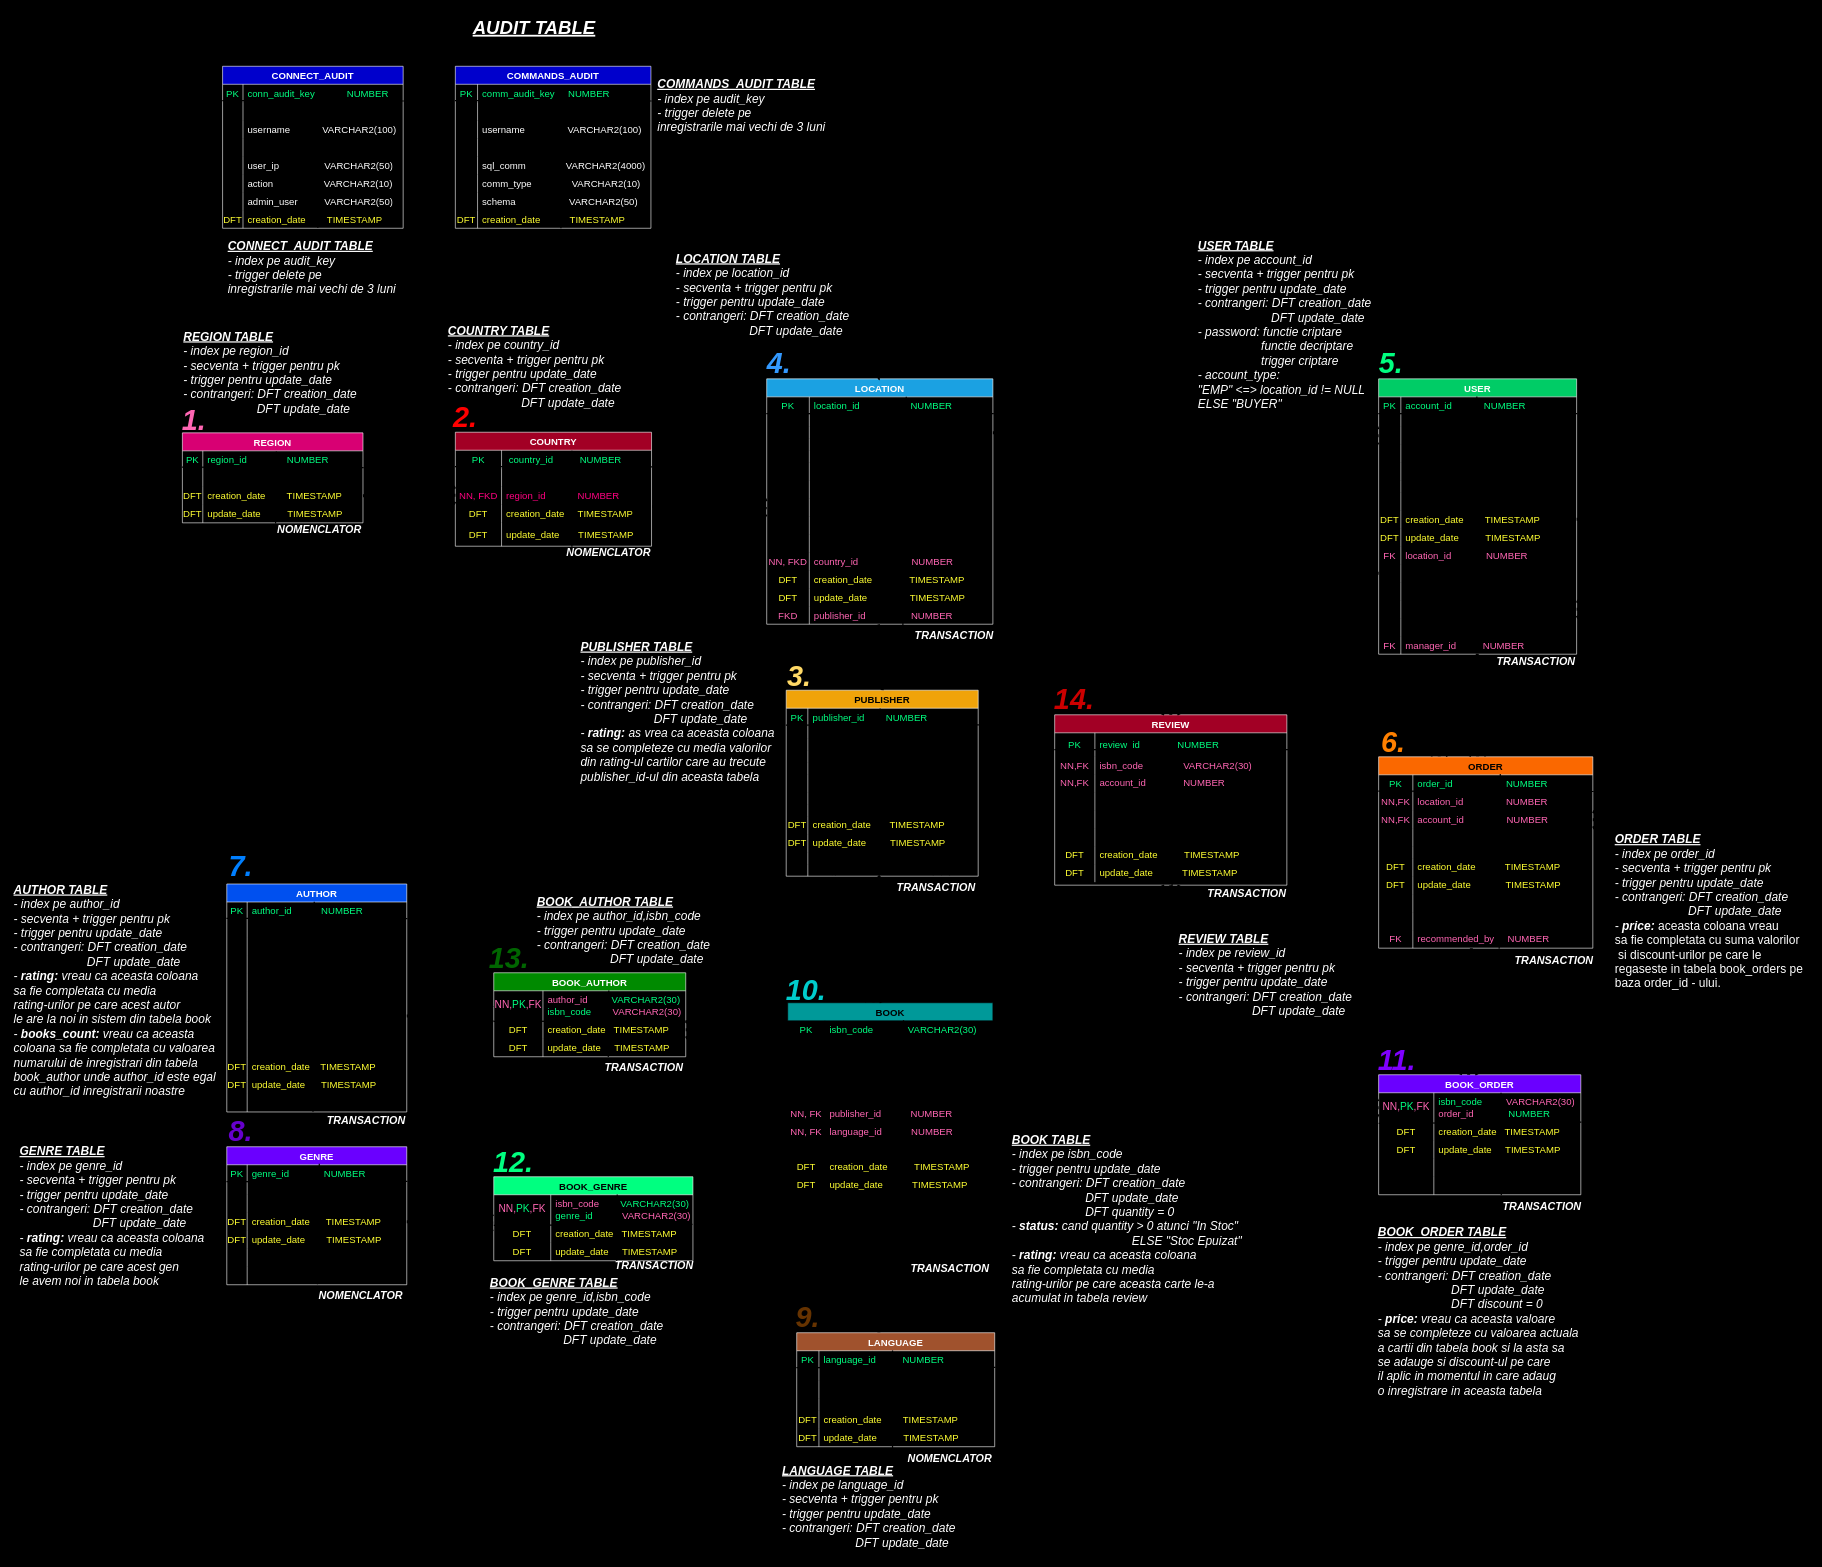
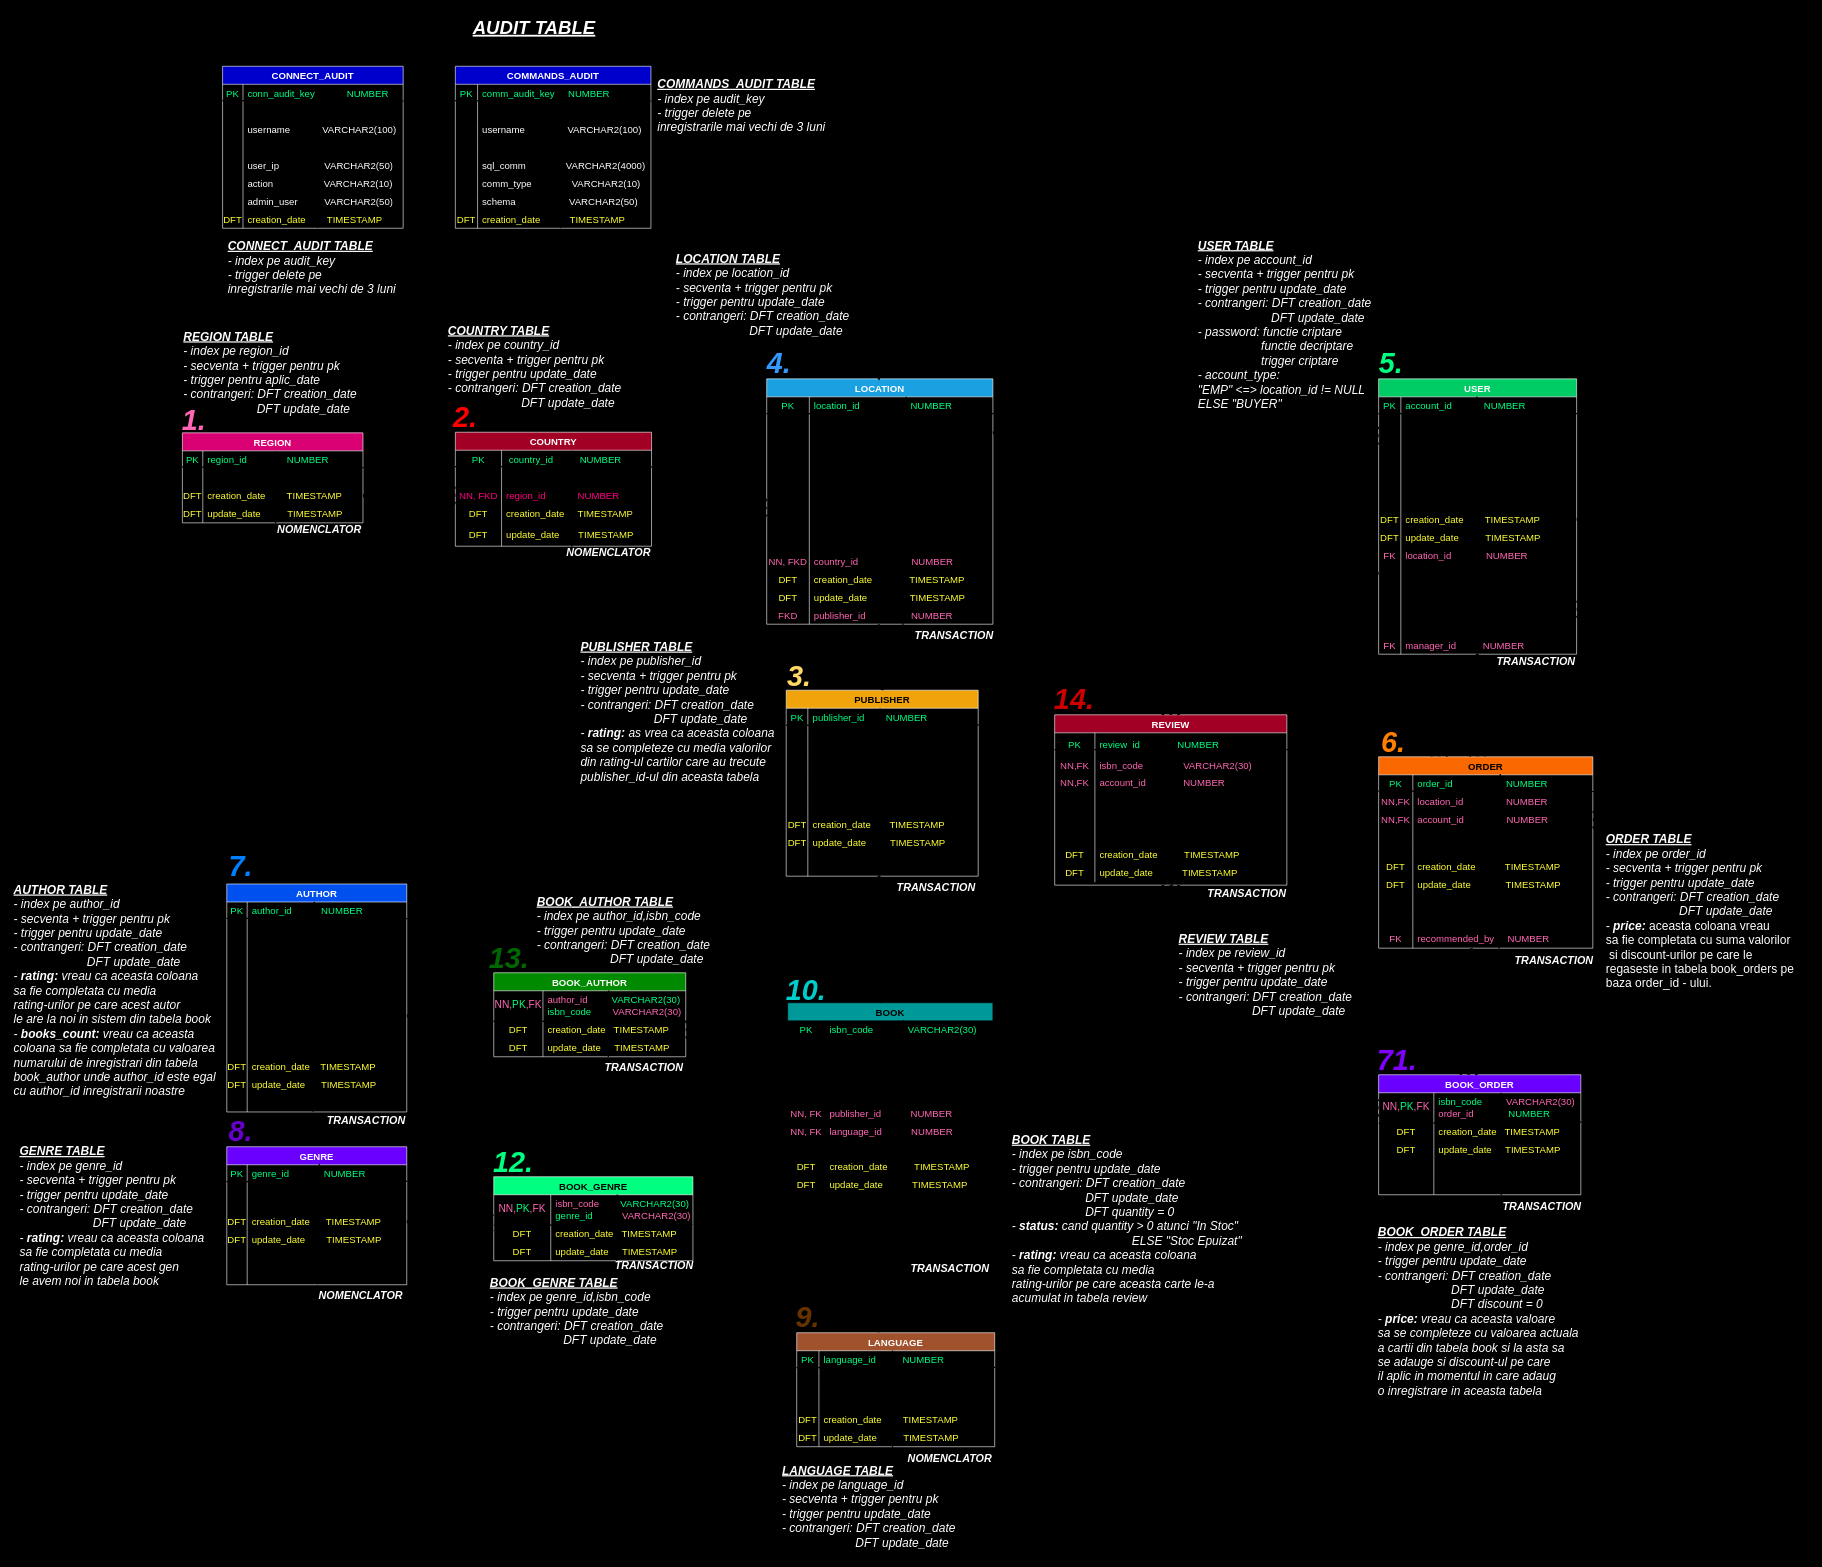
(242, 372) -> (242, 372)
(1716, 918) -> (1707, 918)
(1397, 1060) -> (1397, 1060)
